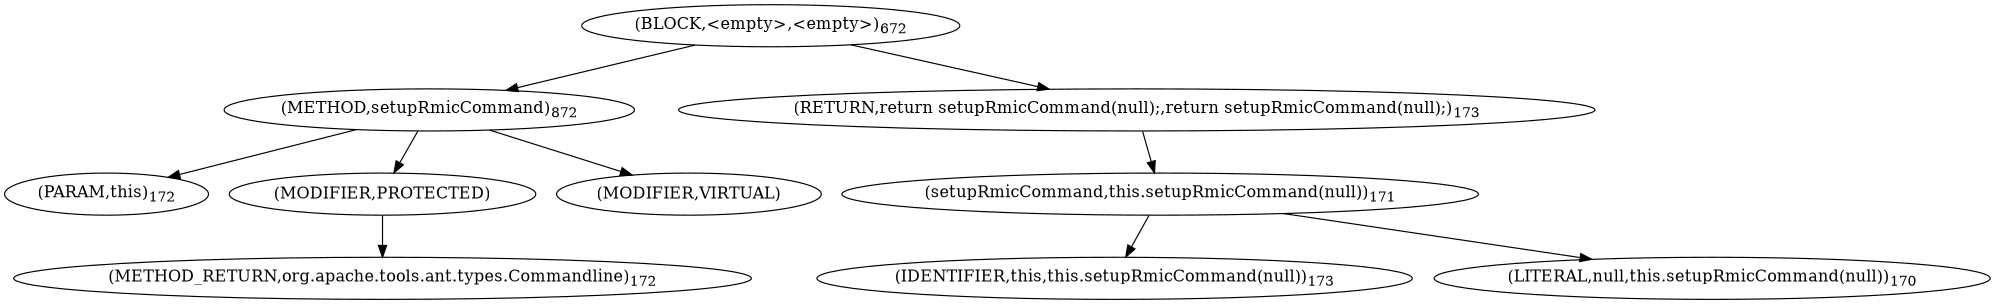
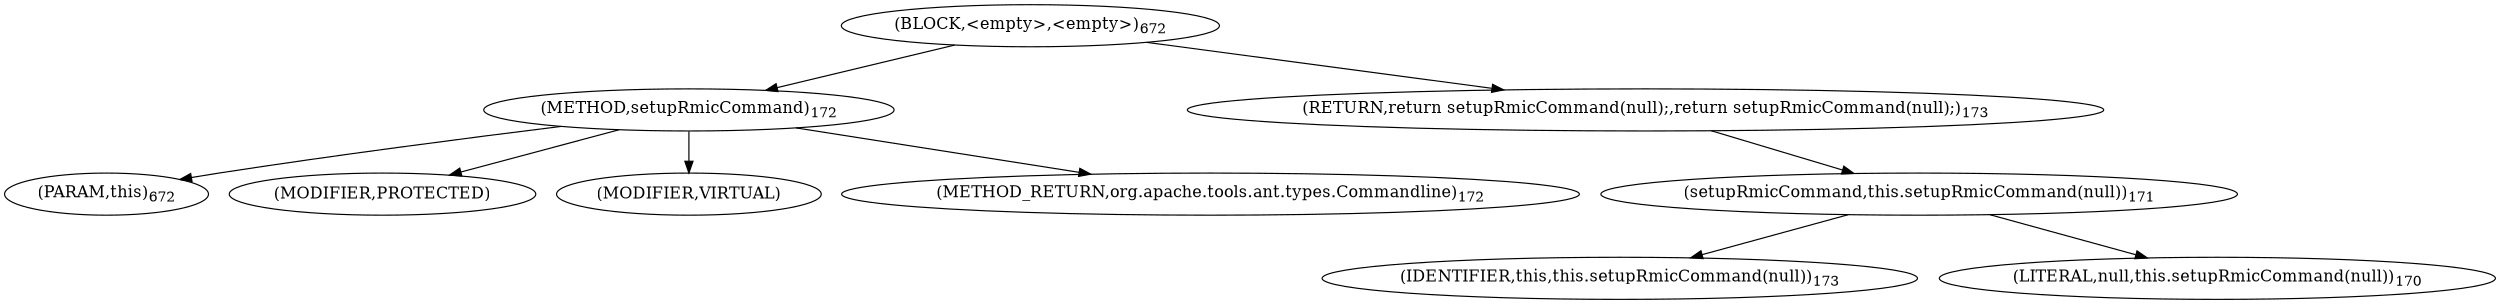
(564, 108) -> (824, 108)
(162, 192) -> (162, 192)
(383, 230) -> (938, 150)
